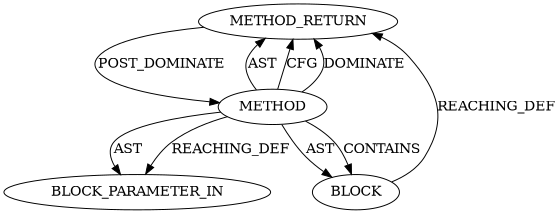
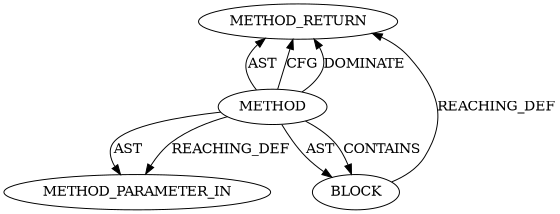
(95, 67) -> none
(137, 192) -> (137, 192)
